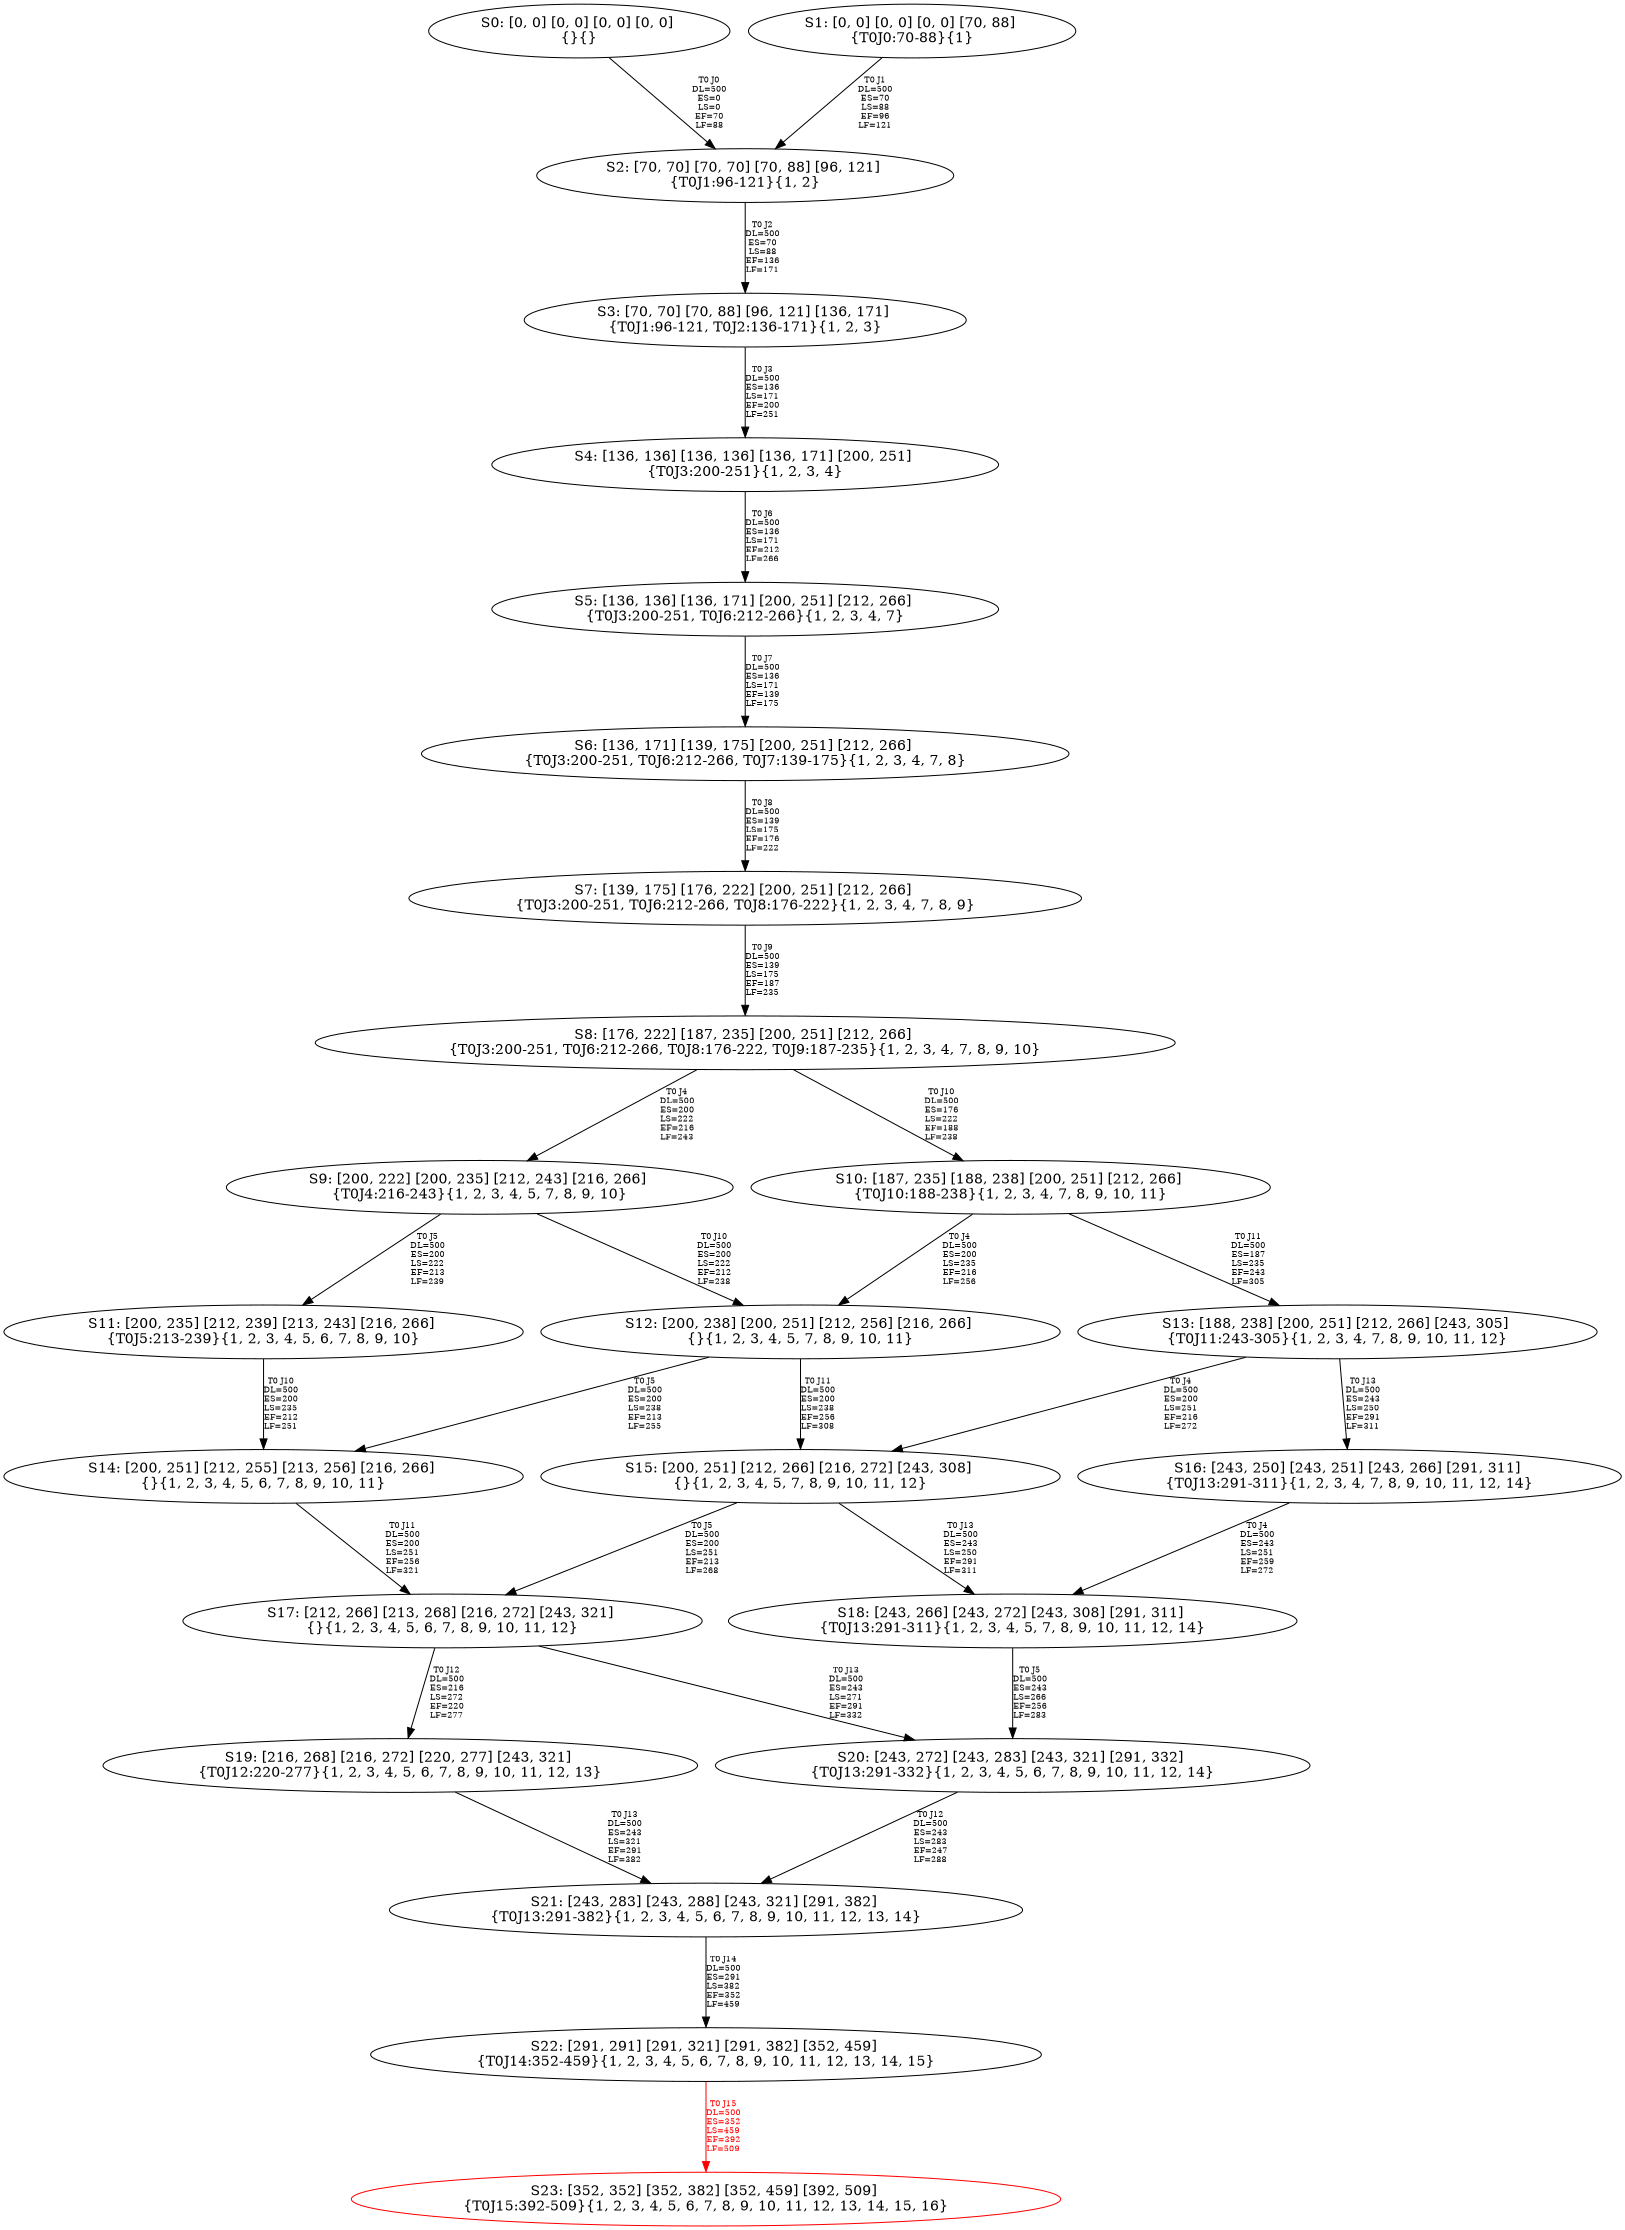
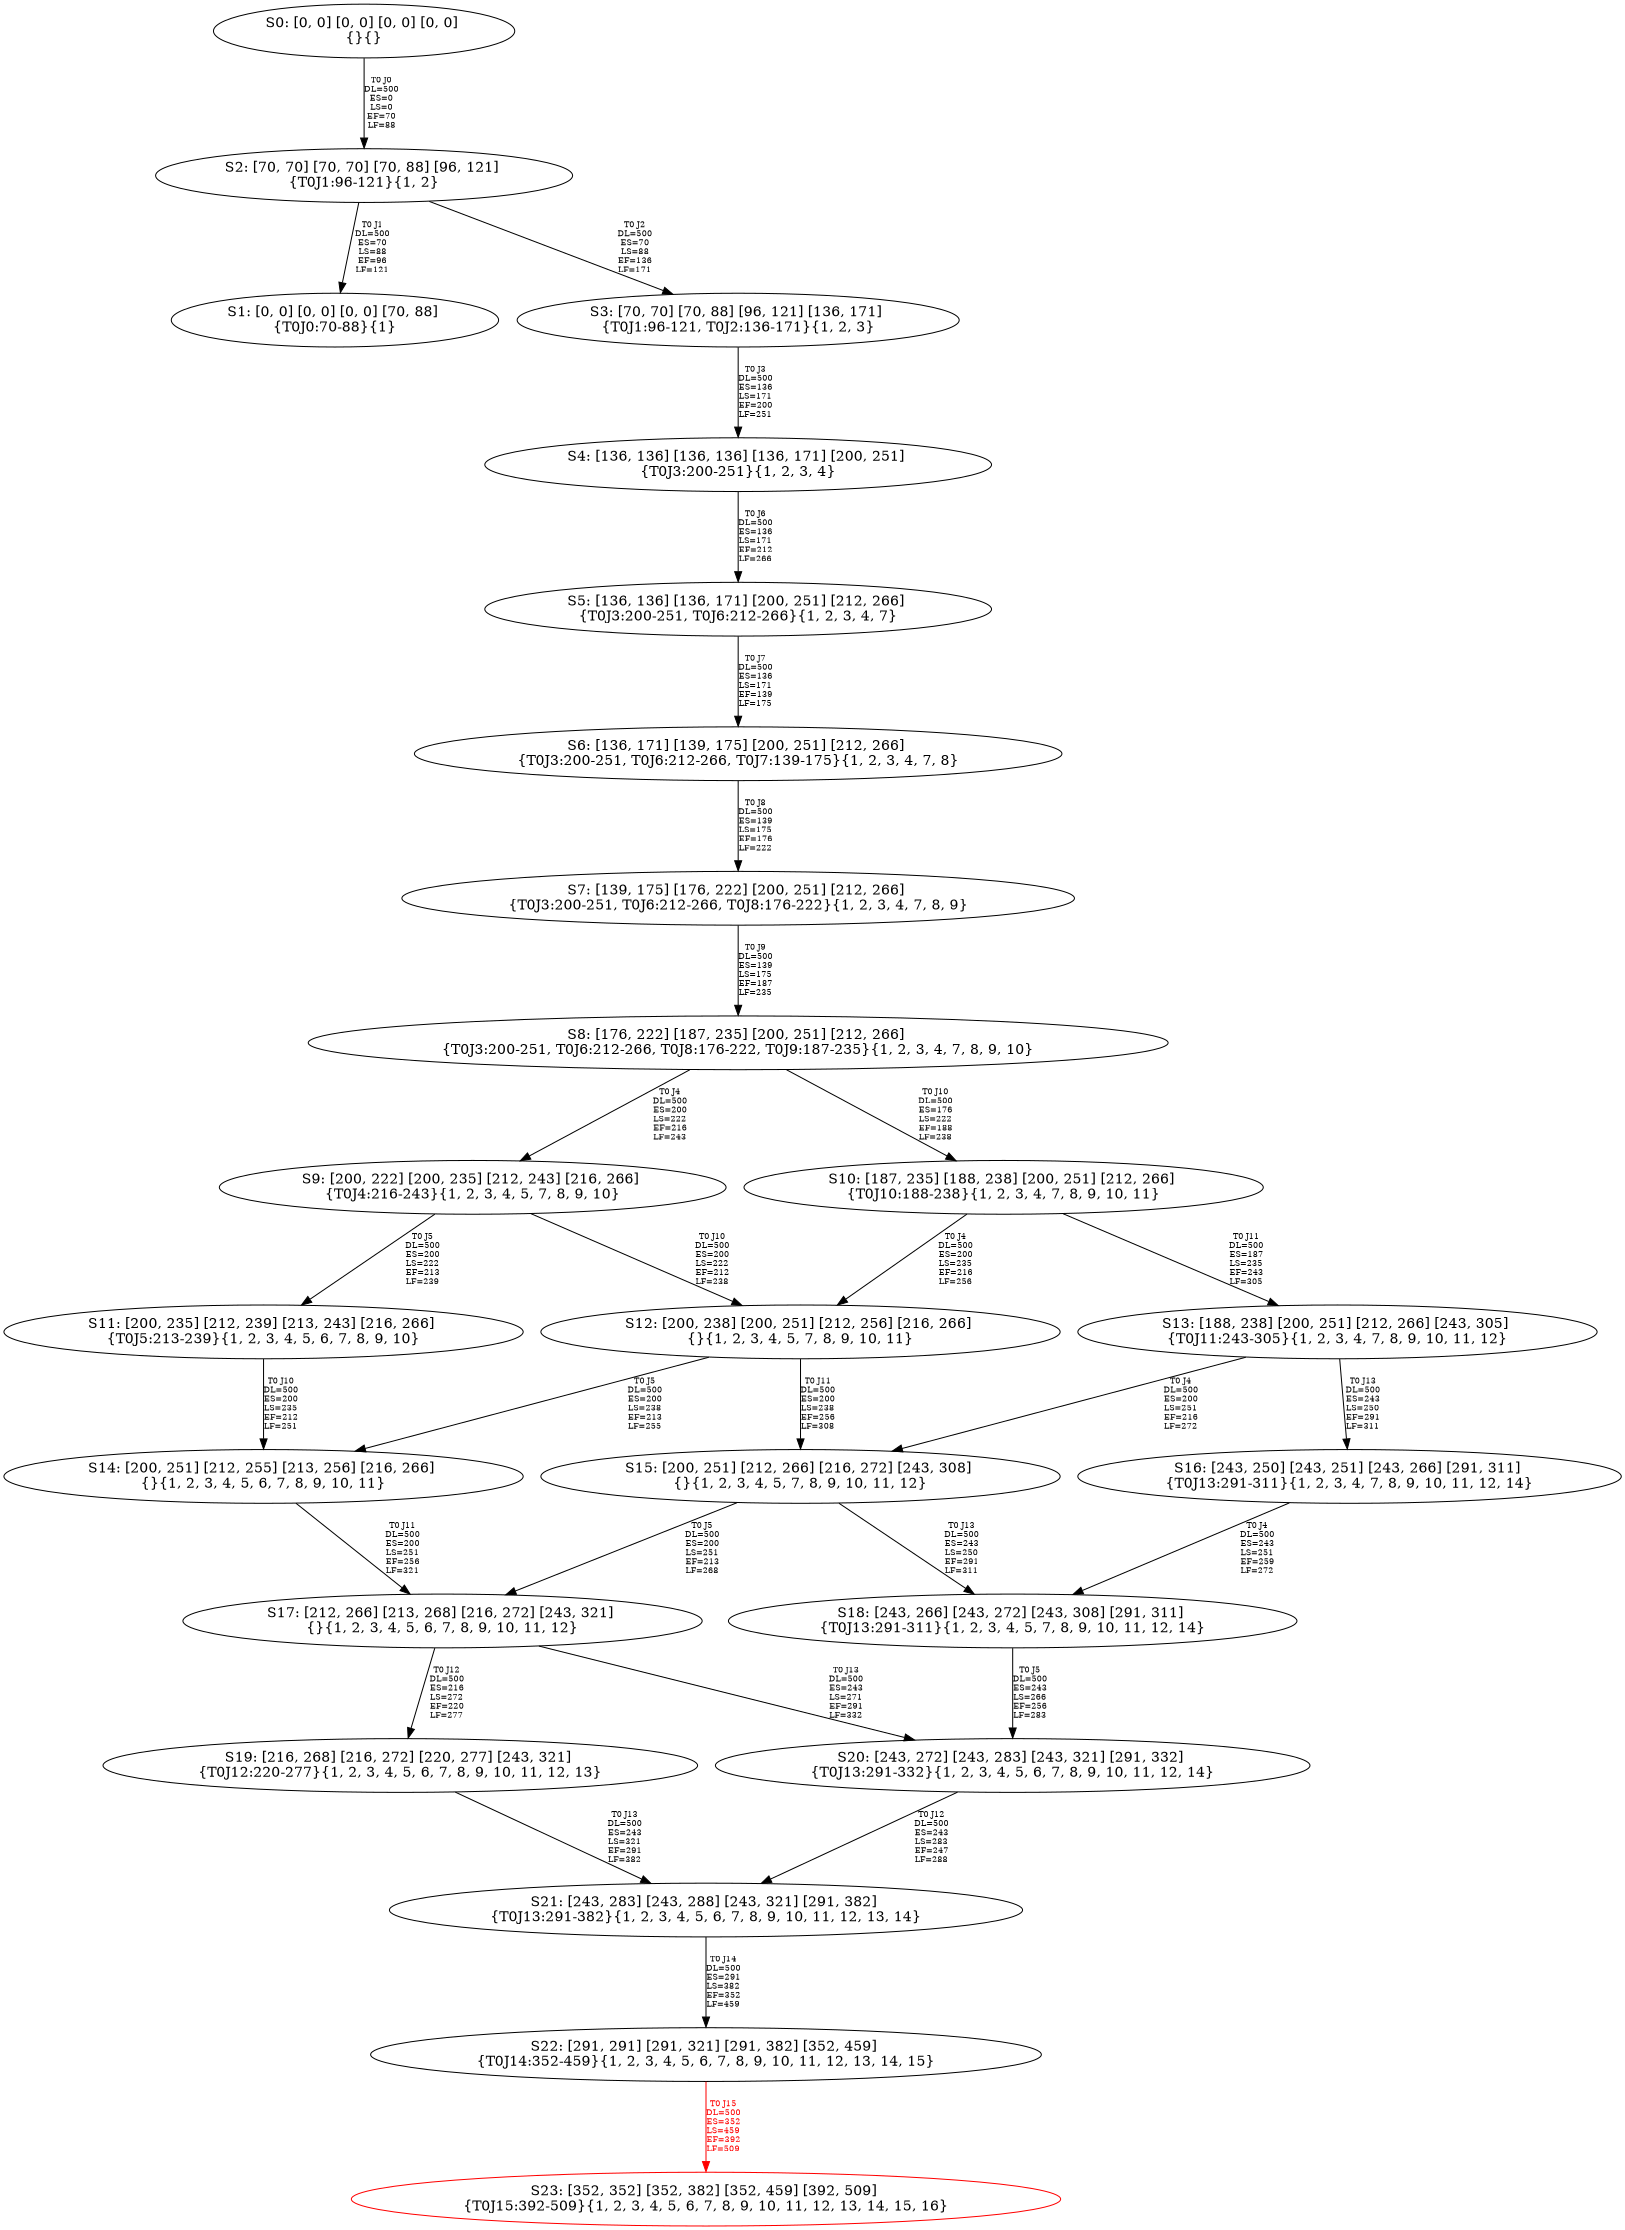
(833, 100) -> (351, 243)
